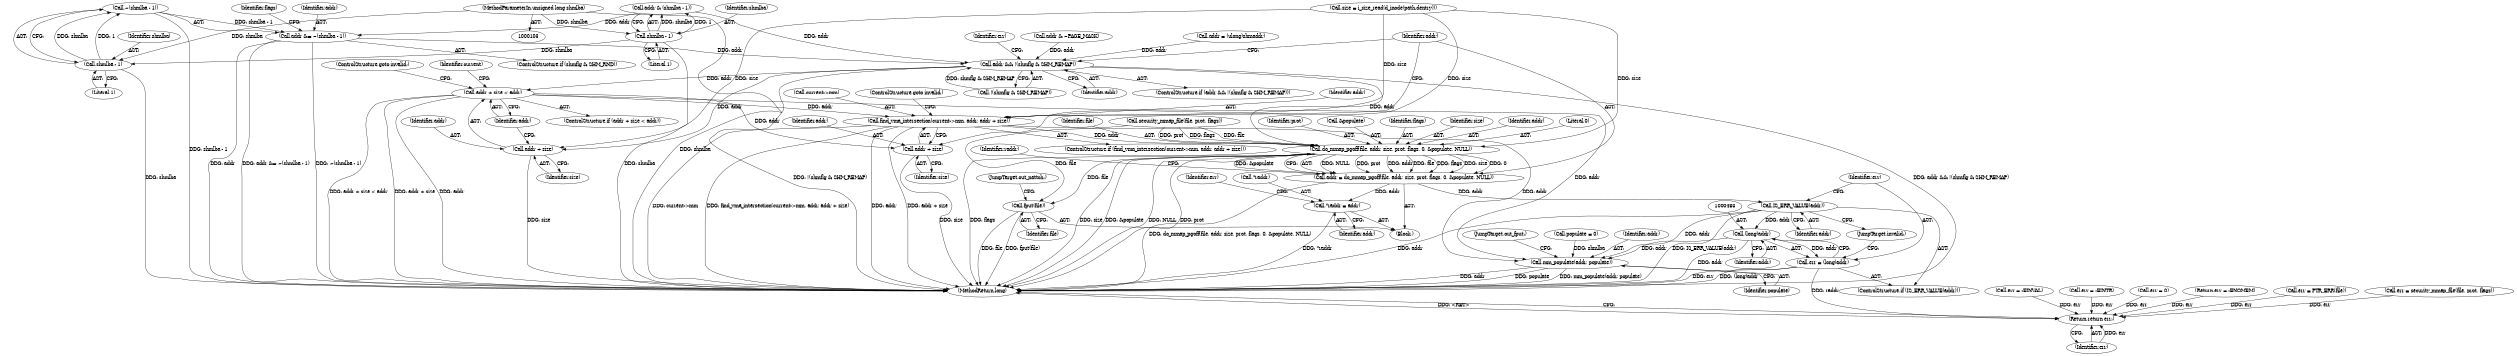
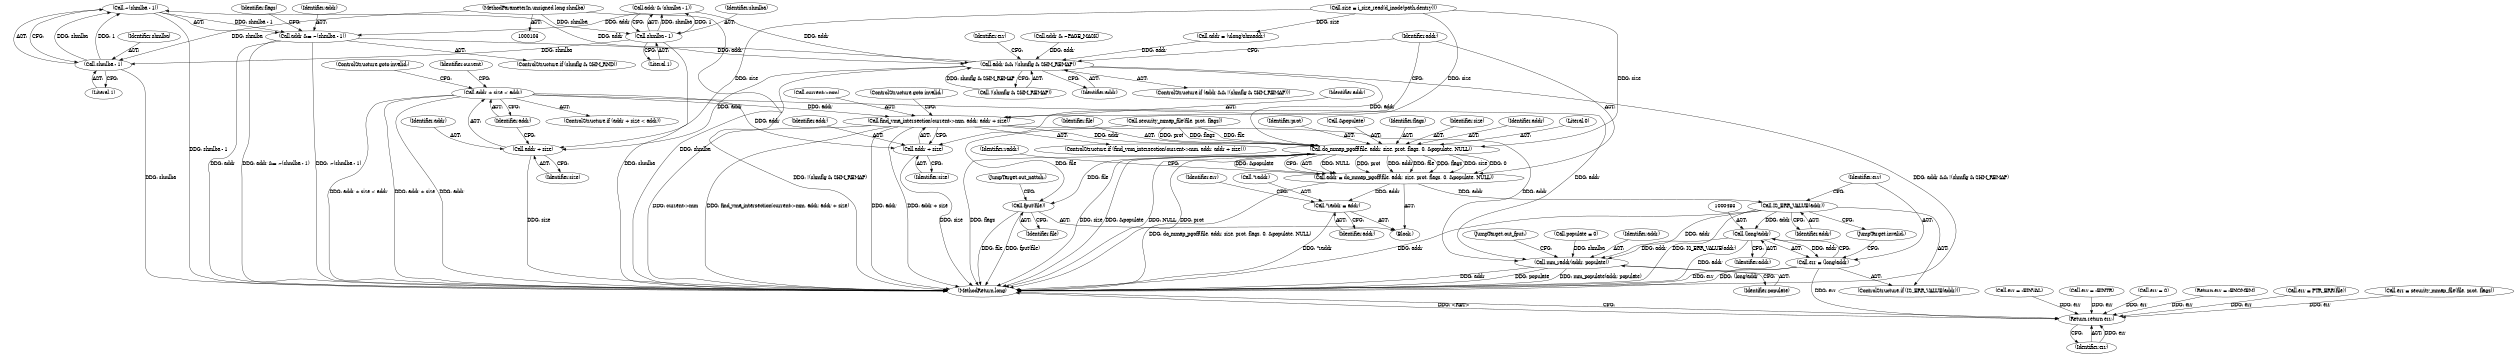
(748, 75) -> (571, 35)
(1237, 113) -> (1308, 23)
(1572, 263) -> (1572, 263)
(1825, 291) -> (1825, 291)
